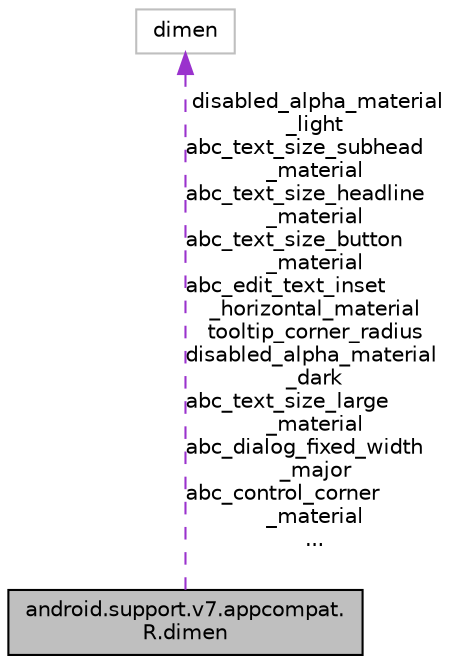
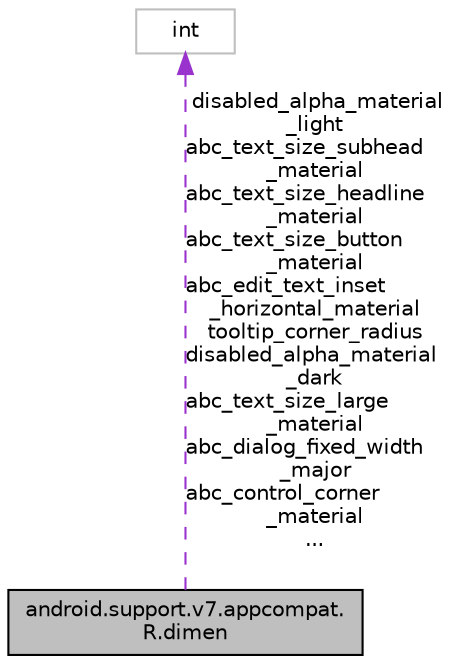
(185, 31) -> (185, 31)
